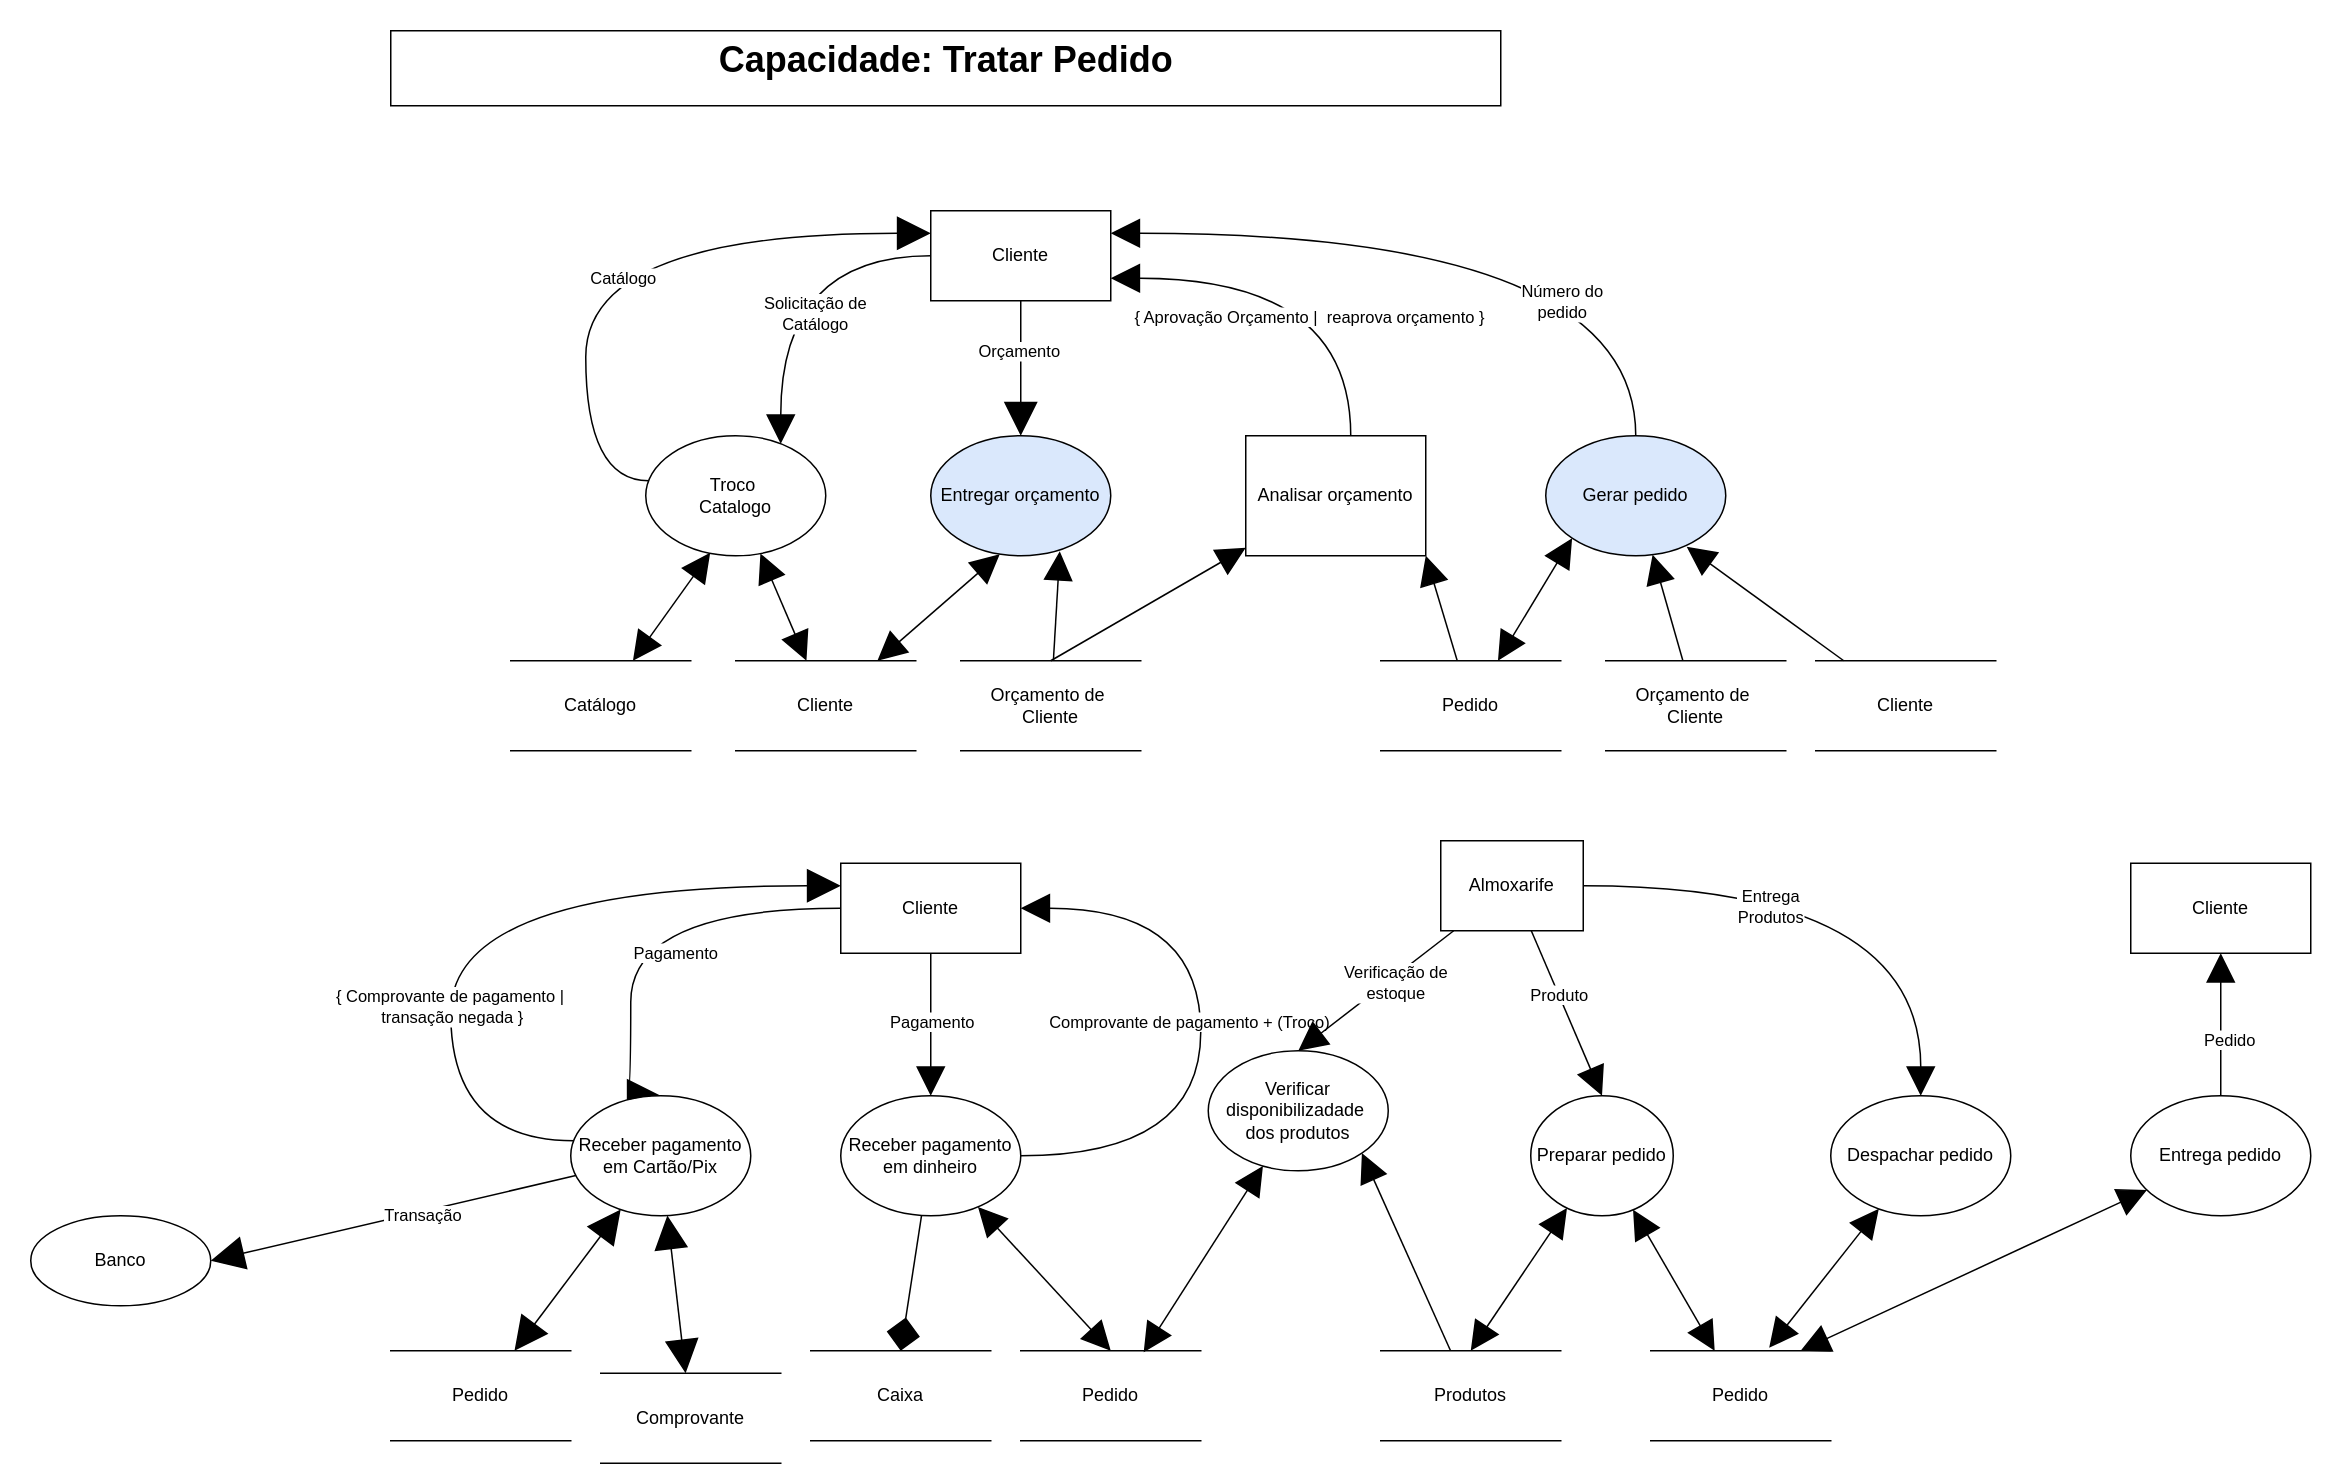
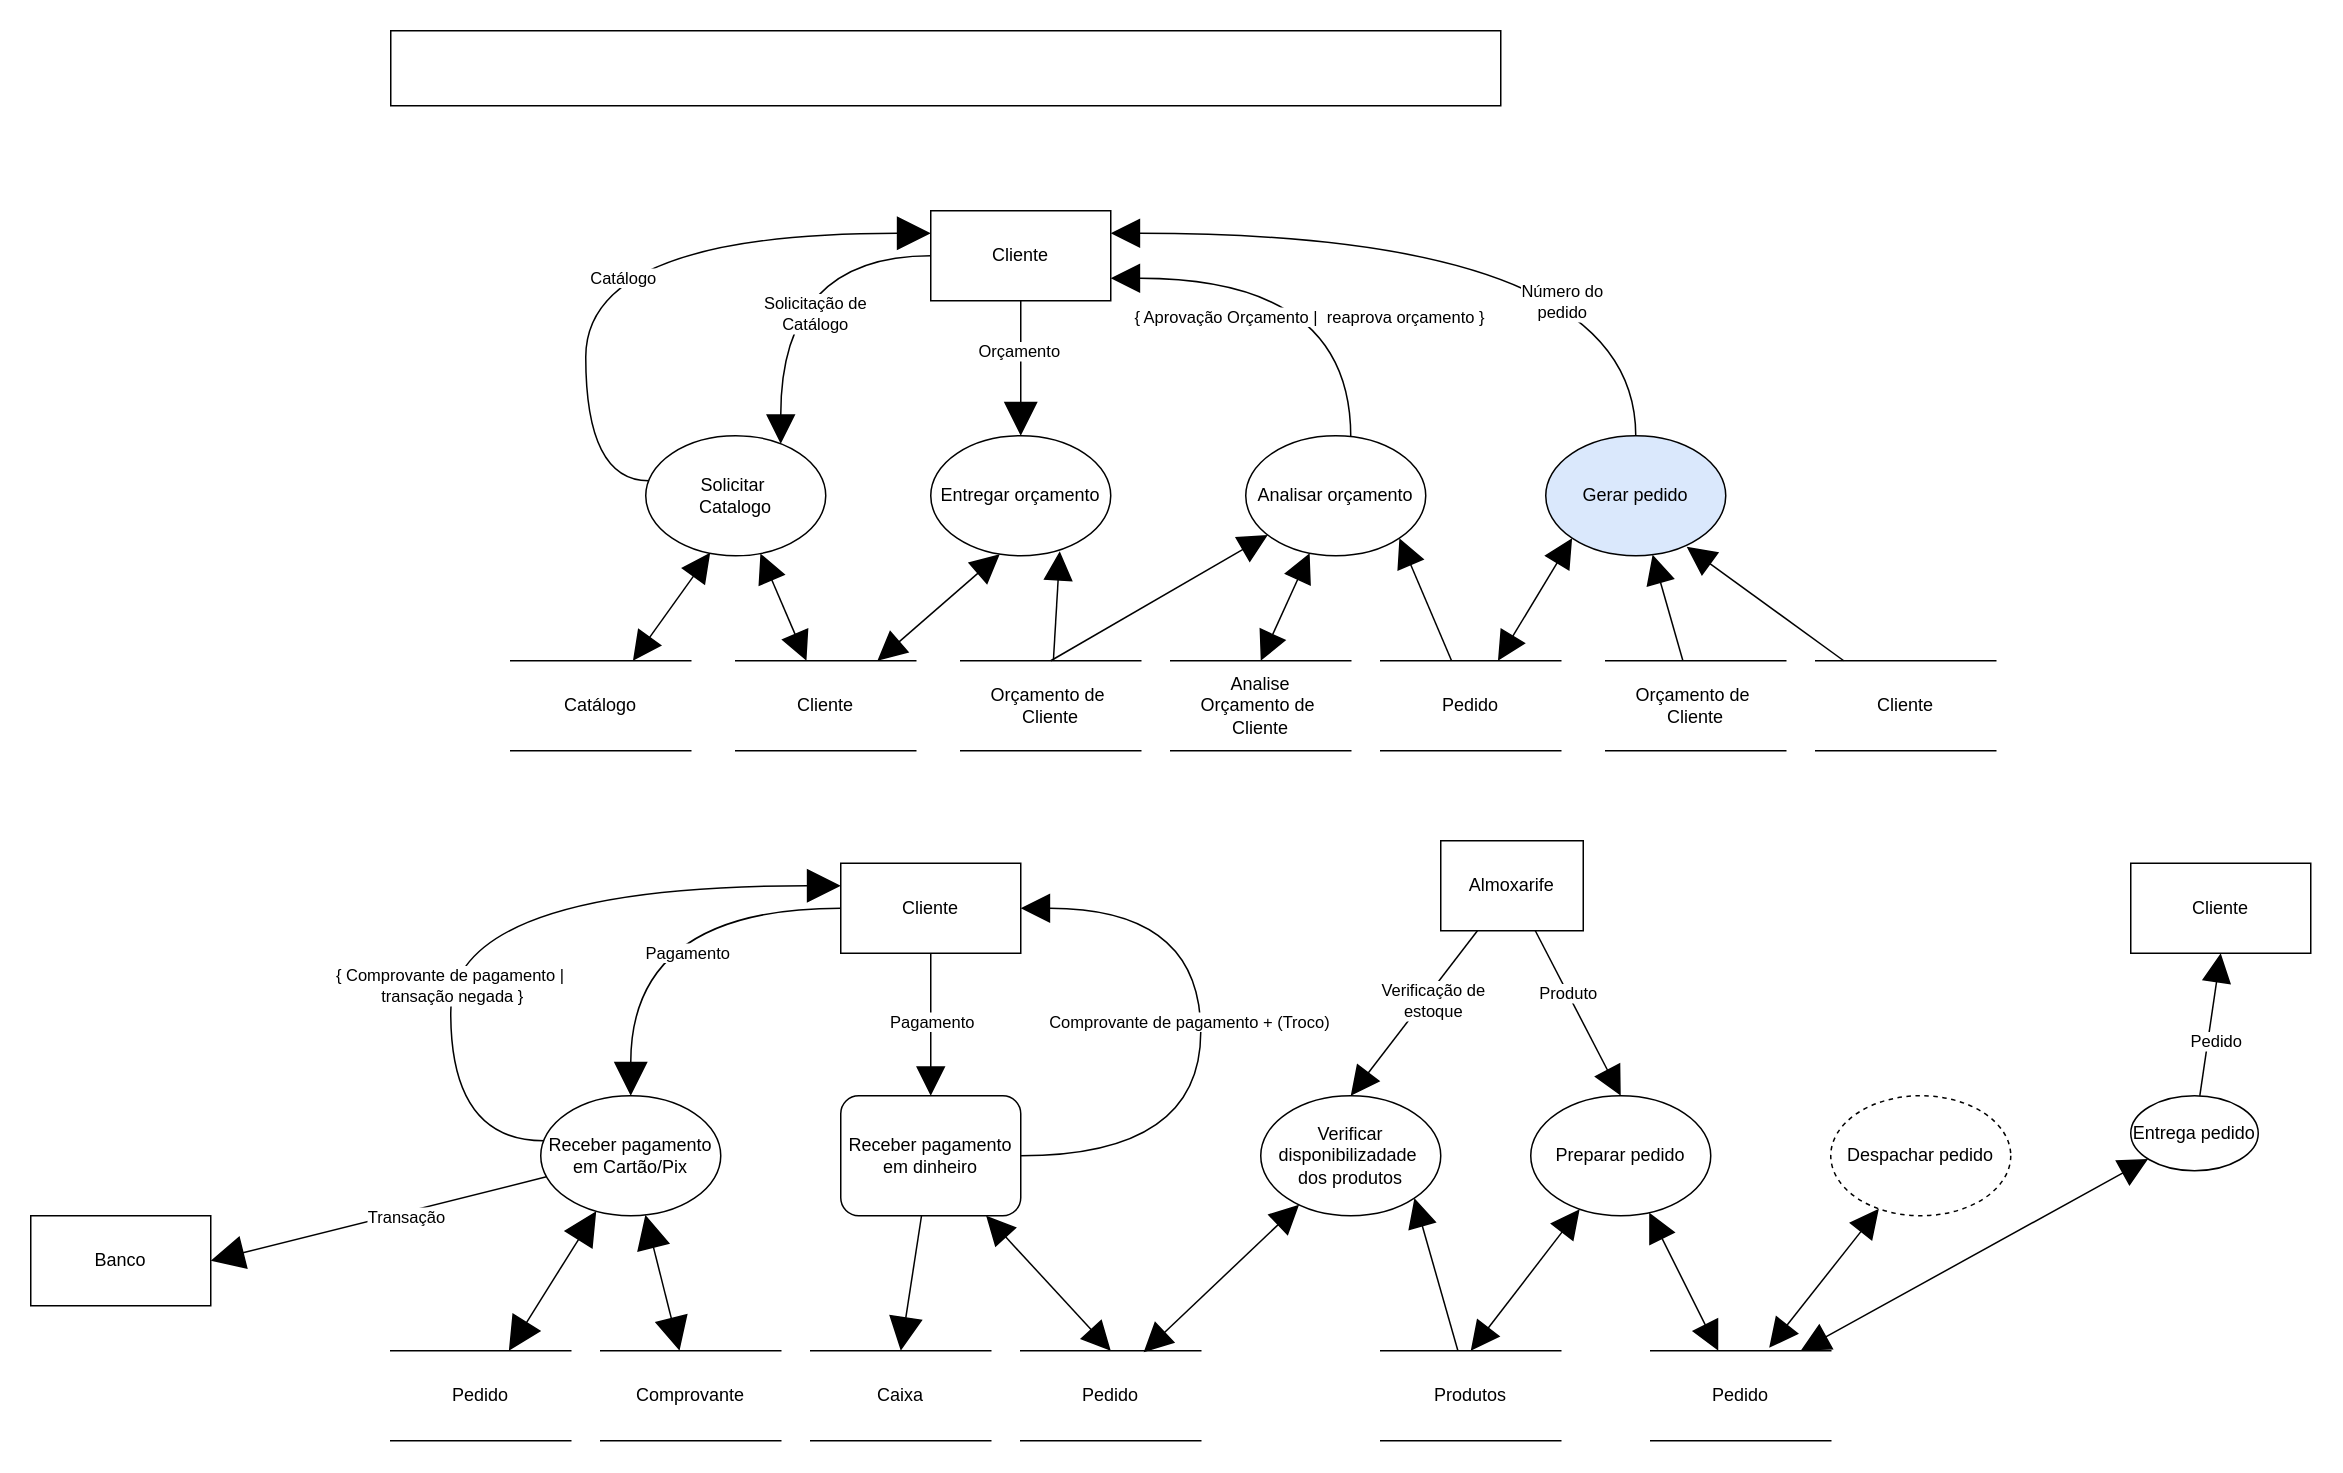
(946, 61) -> none
(736, 496) -> (736, 496)
(1021, 496) -> (1021, 496)
(1336, 496) -> (1336, 496)
none -> (1285, 607)
none -> (1261, 706)
(1880, 965) -> none
(1298, 1111) -> (1351, 1156)
(661, 1156) -> (631, 1156)
(931, 1156) -> (931, 1156)
(1602, 1156) -> (1621, 1156)
(1921, 1156) -> (1921, 1156)
(2221, 1156) -> (2195, 1133)
(121, 1261) -> (121, 1261)
(906, 1317) -> (906, 1316)
(691, 1418) -> (691, 1396)
